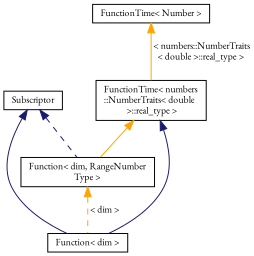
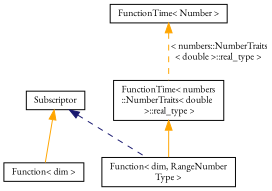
(151, 57) -> (169, 57)
(12, 188) -> (49, 141)
(160, 193) -> none
(88, 215) -> none
